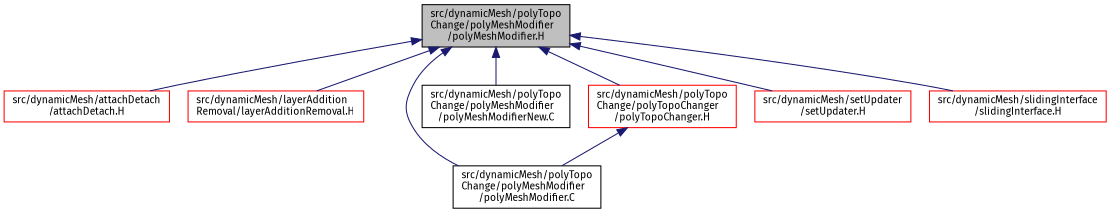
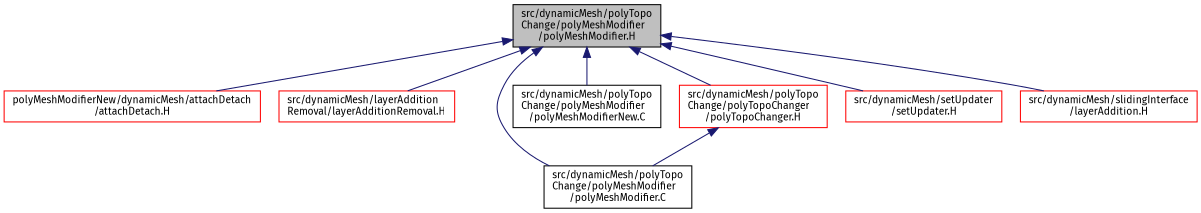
(87, 106) -> (132, 106)
(1018, 106) -> (1109, 106)
